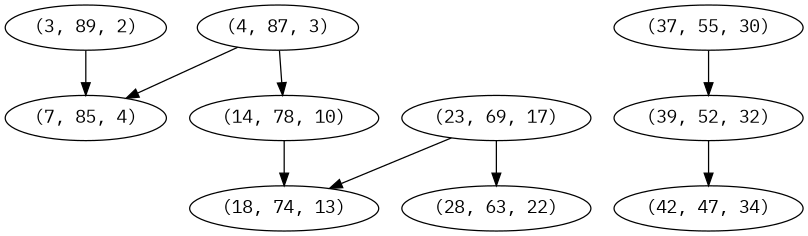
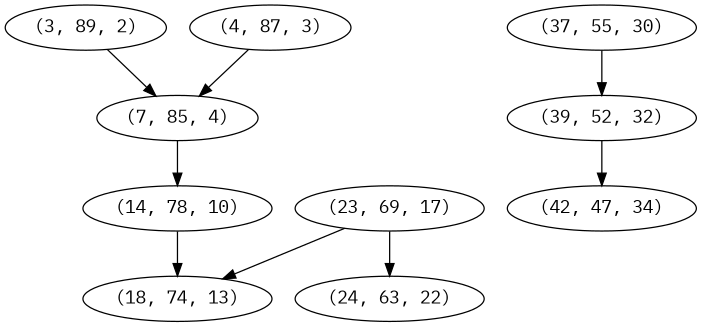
(281, 67) -> (177, 157)
(496, 208) -> (390, 299)
